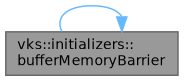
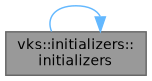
(92, 54) -> (76, 54)
